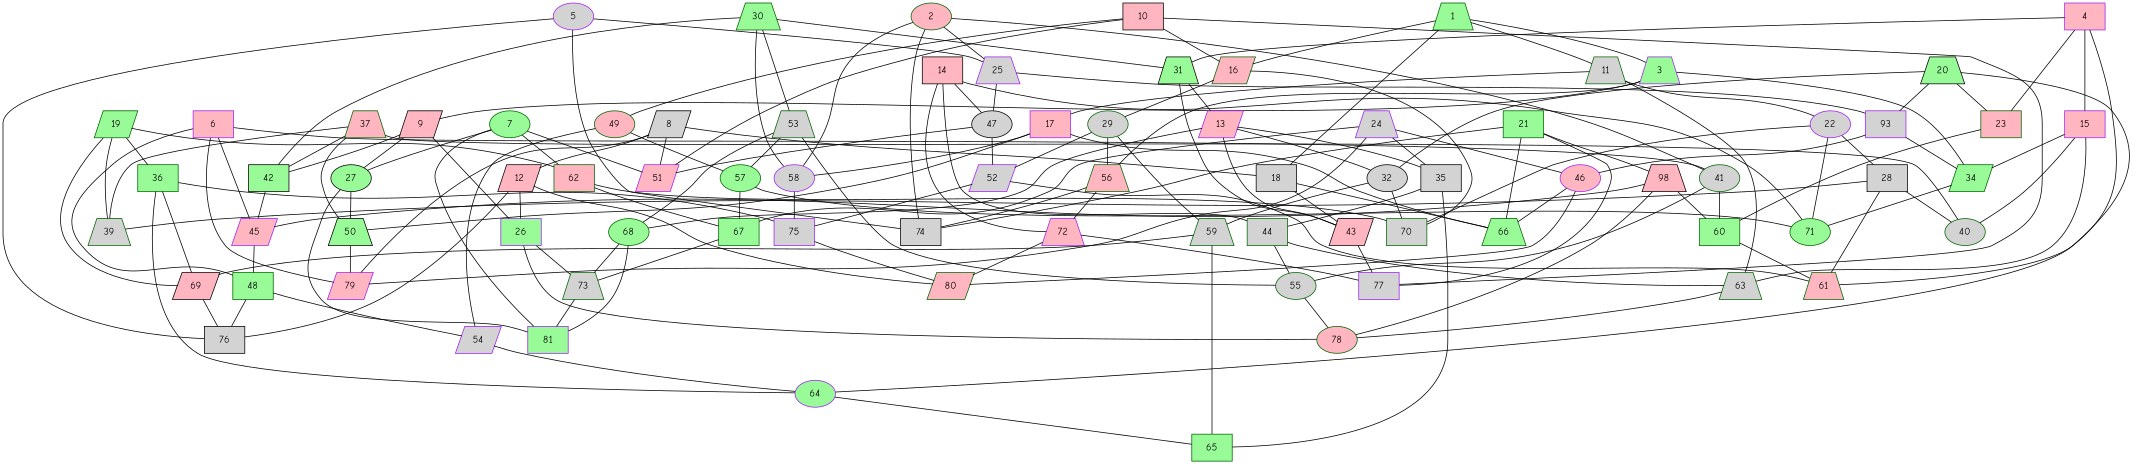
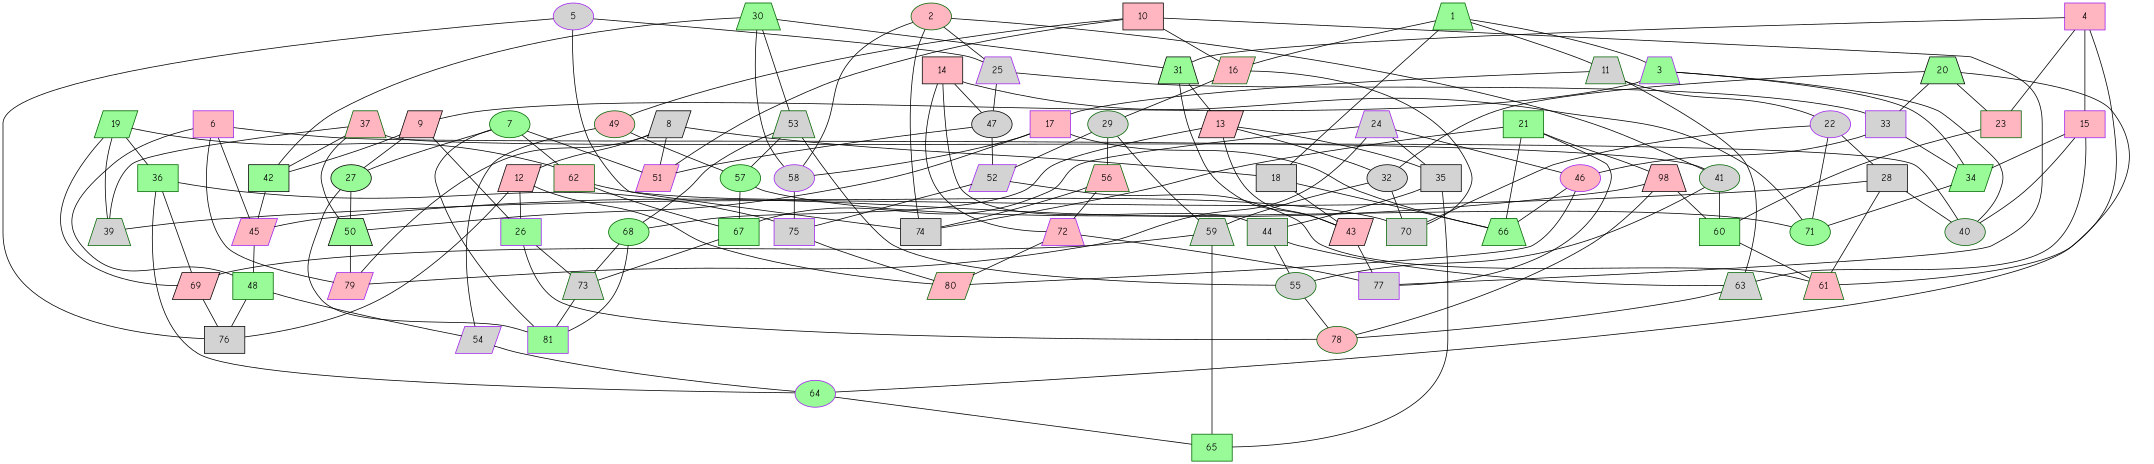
(1356, 93) -> (1891, 98)
(1221, 124) -> (1221, 124)
(1886, 124) -> (1886, 124)
